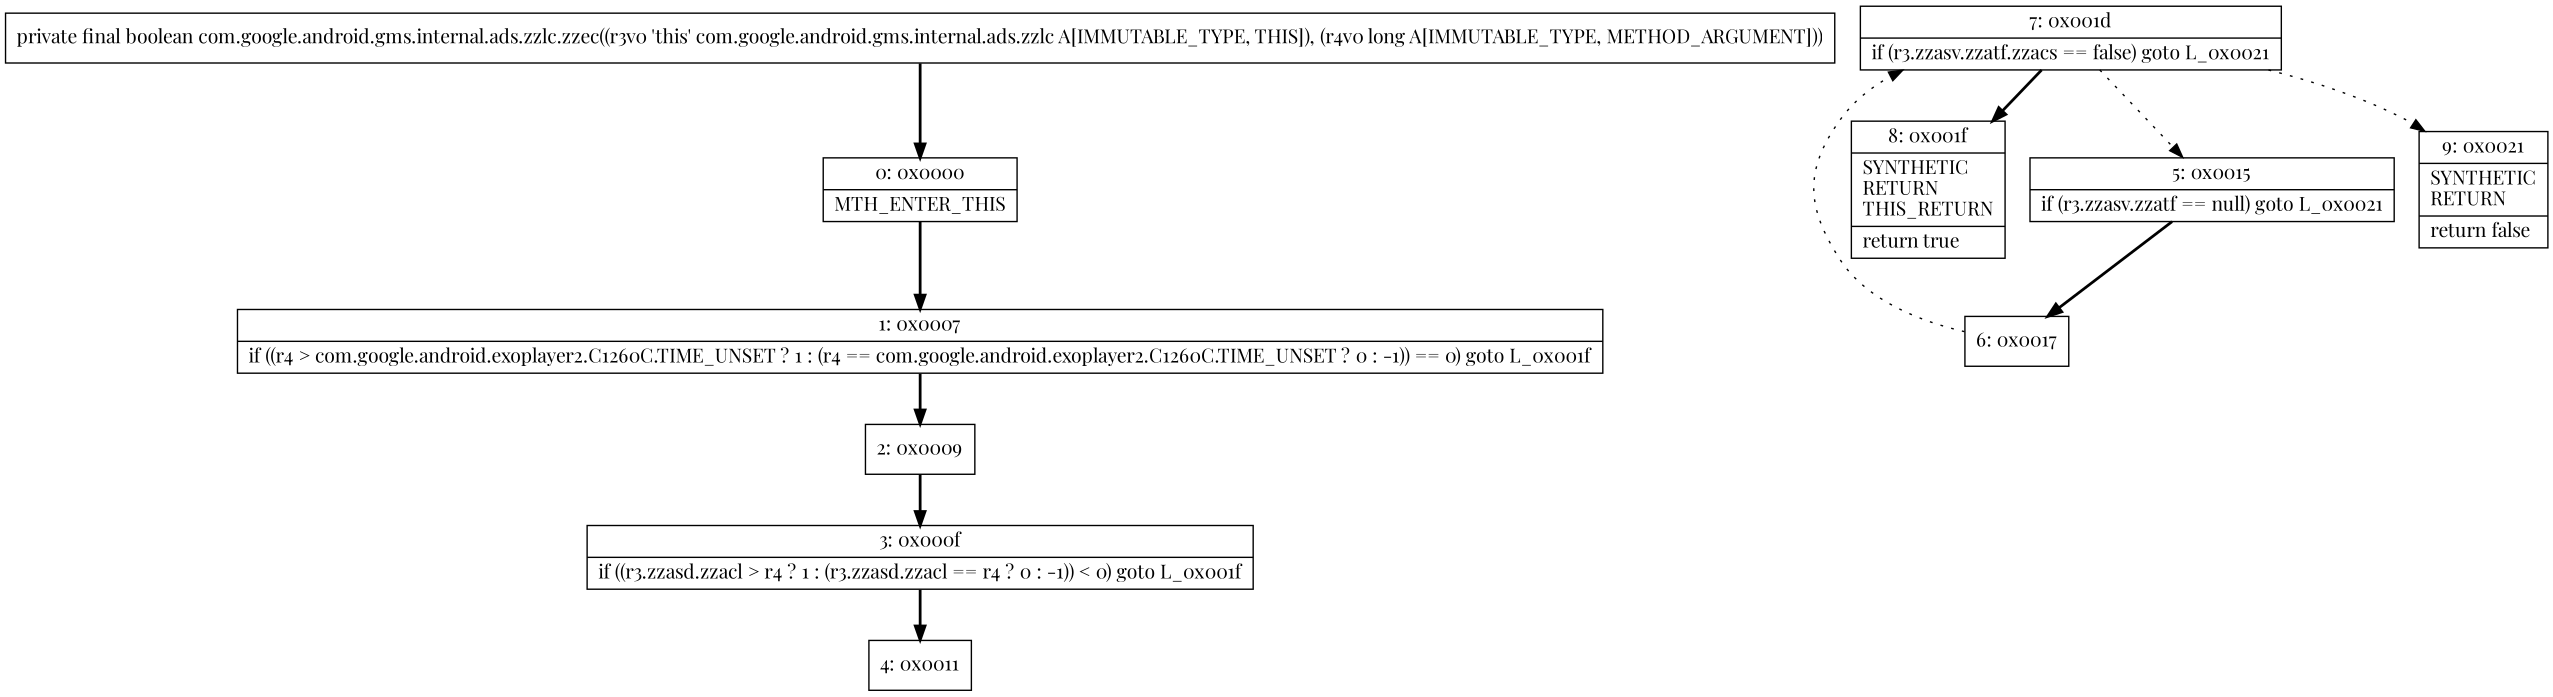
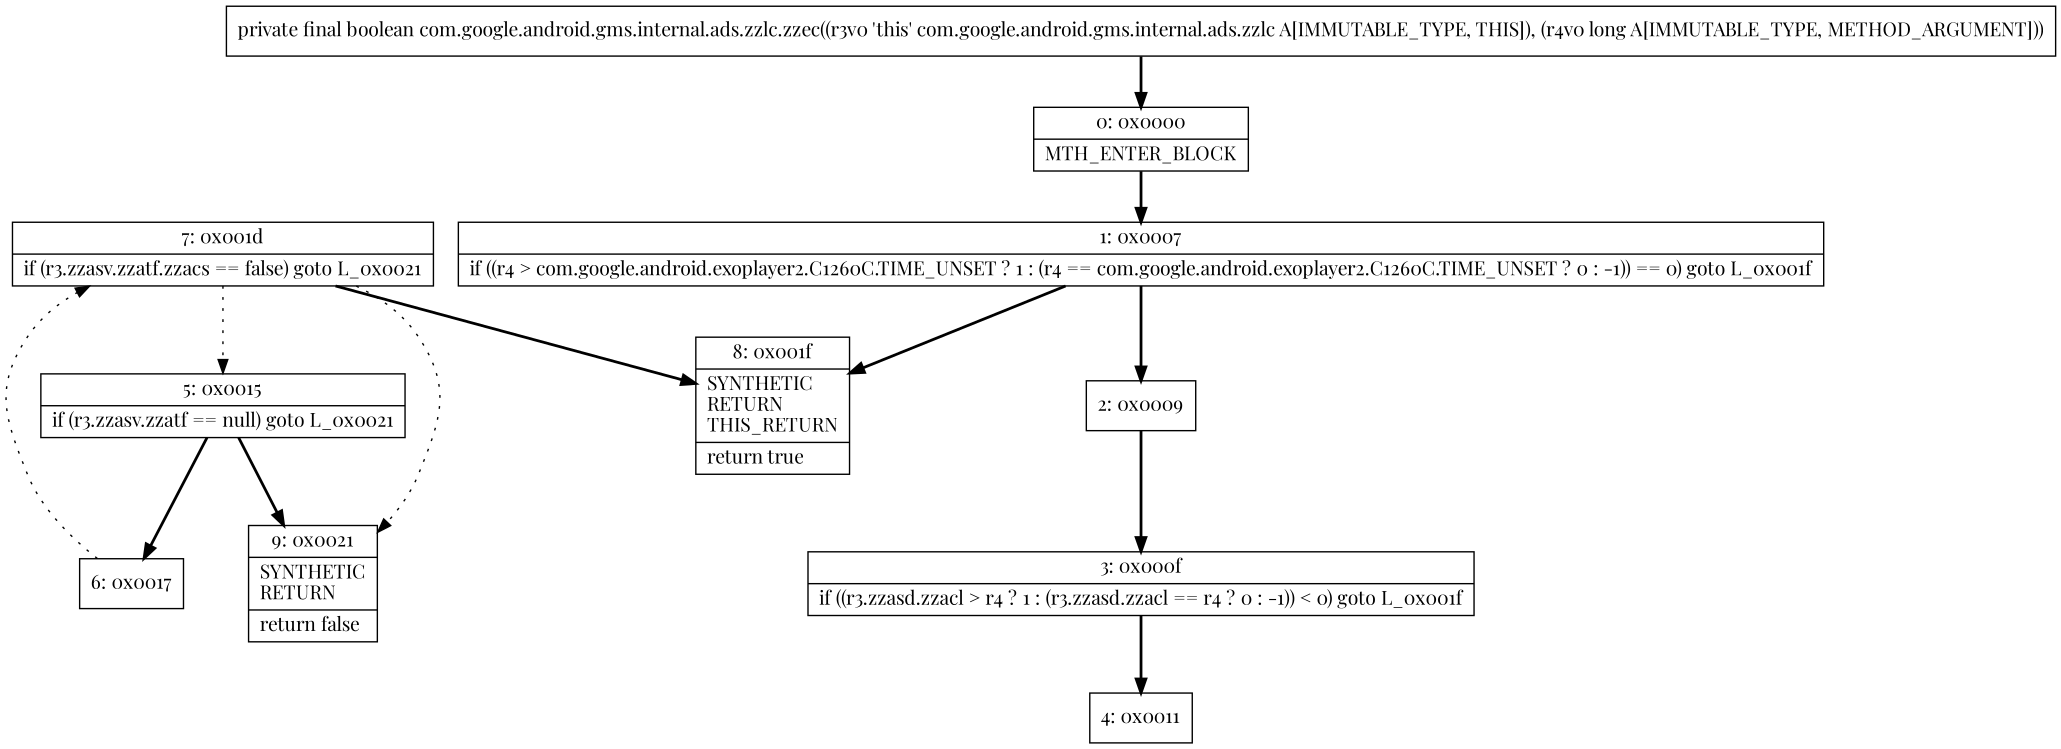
(920, 205) -> (1141, 154)
none -> (964, 327)
none -> (258, 475)
